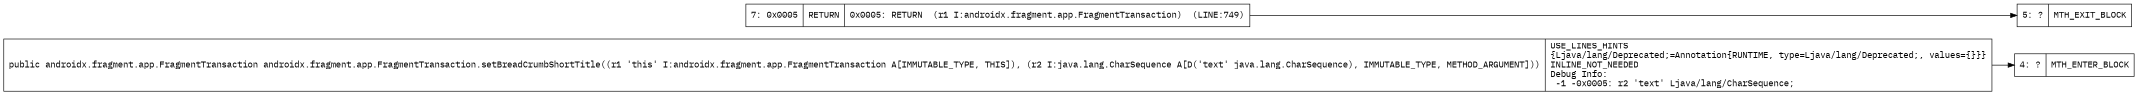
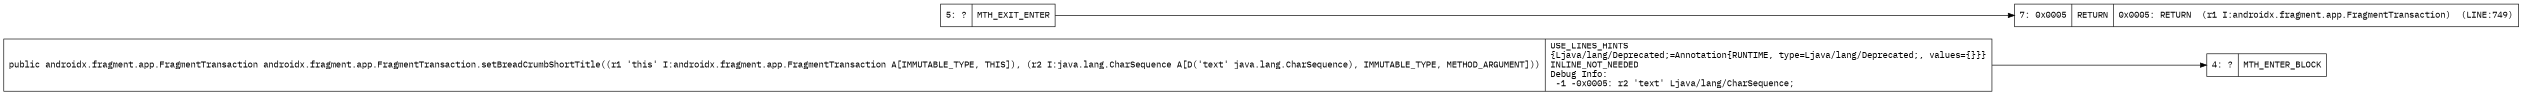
(1630, 15) -> (1532, 15)
(2090, 15) -> (1014, 15)
